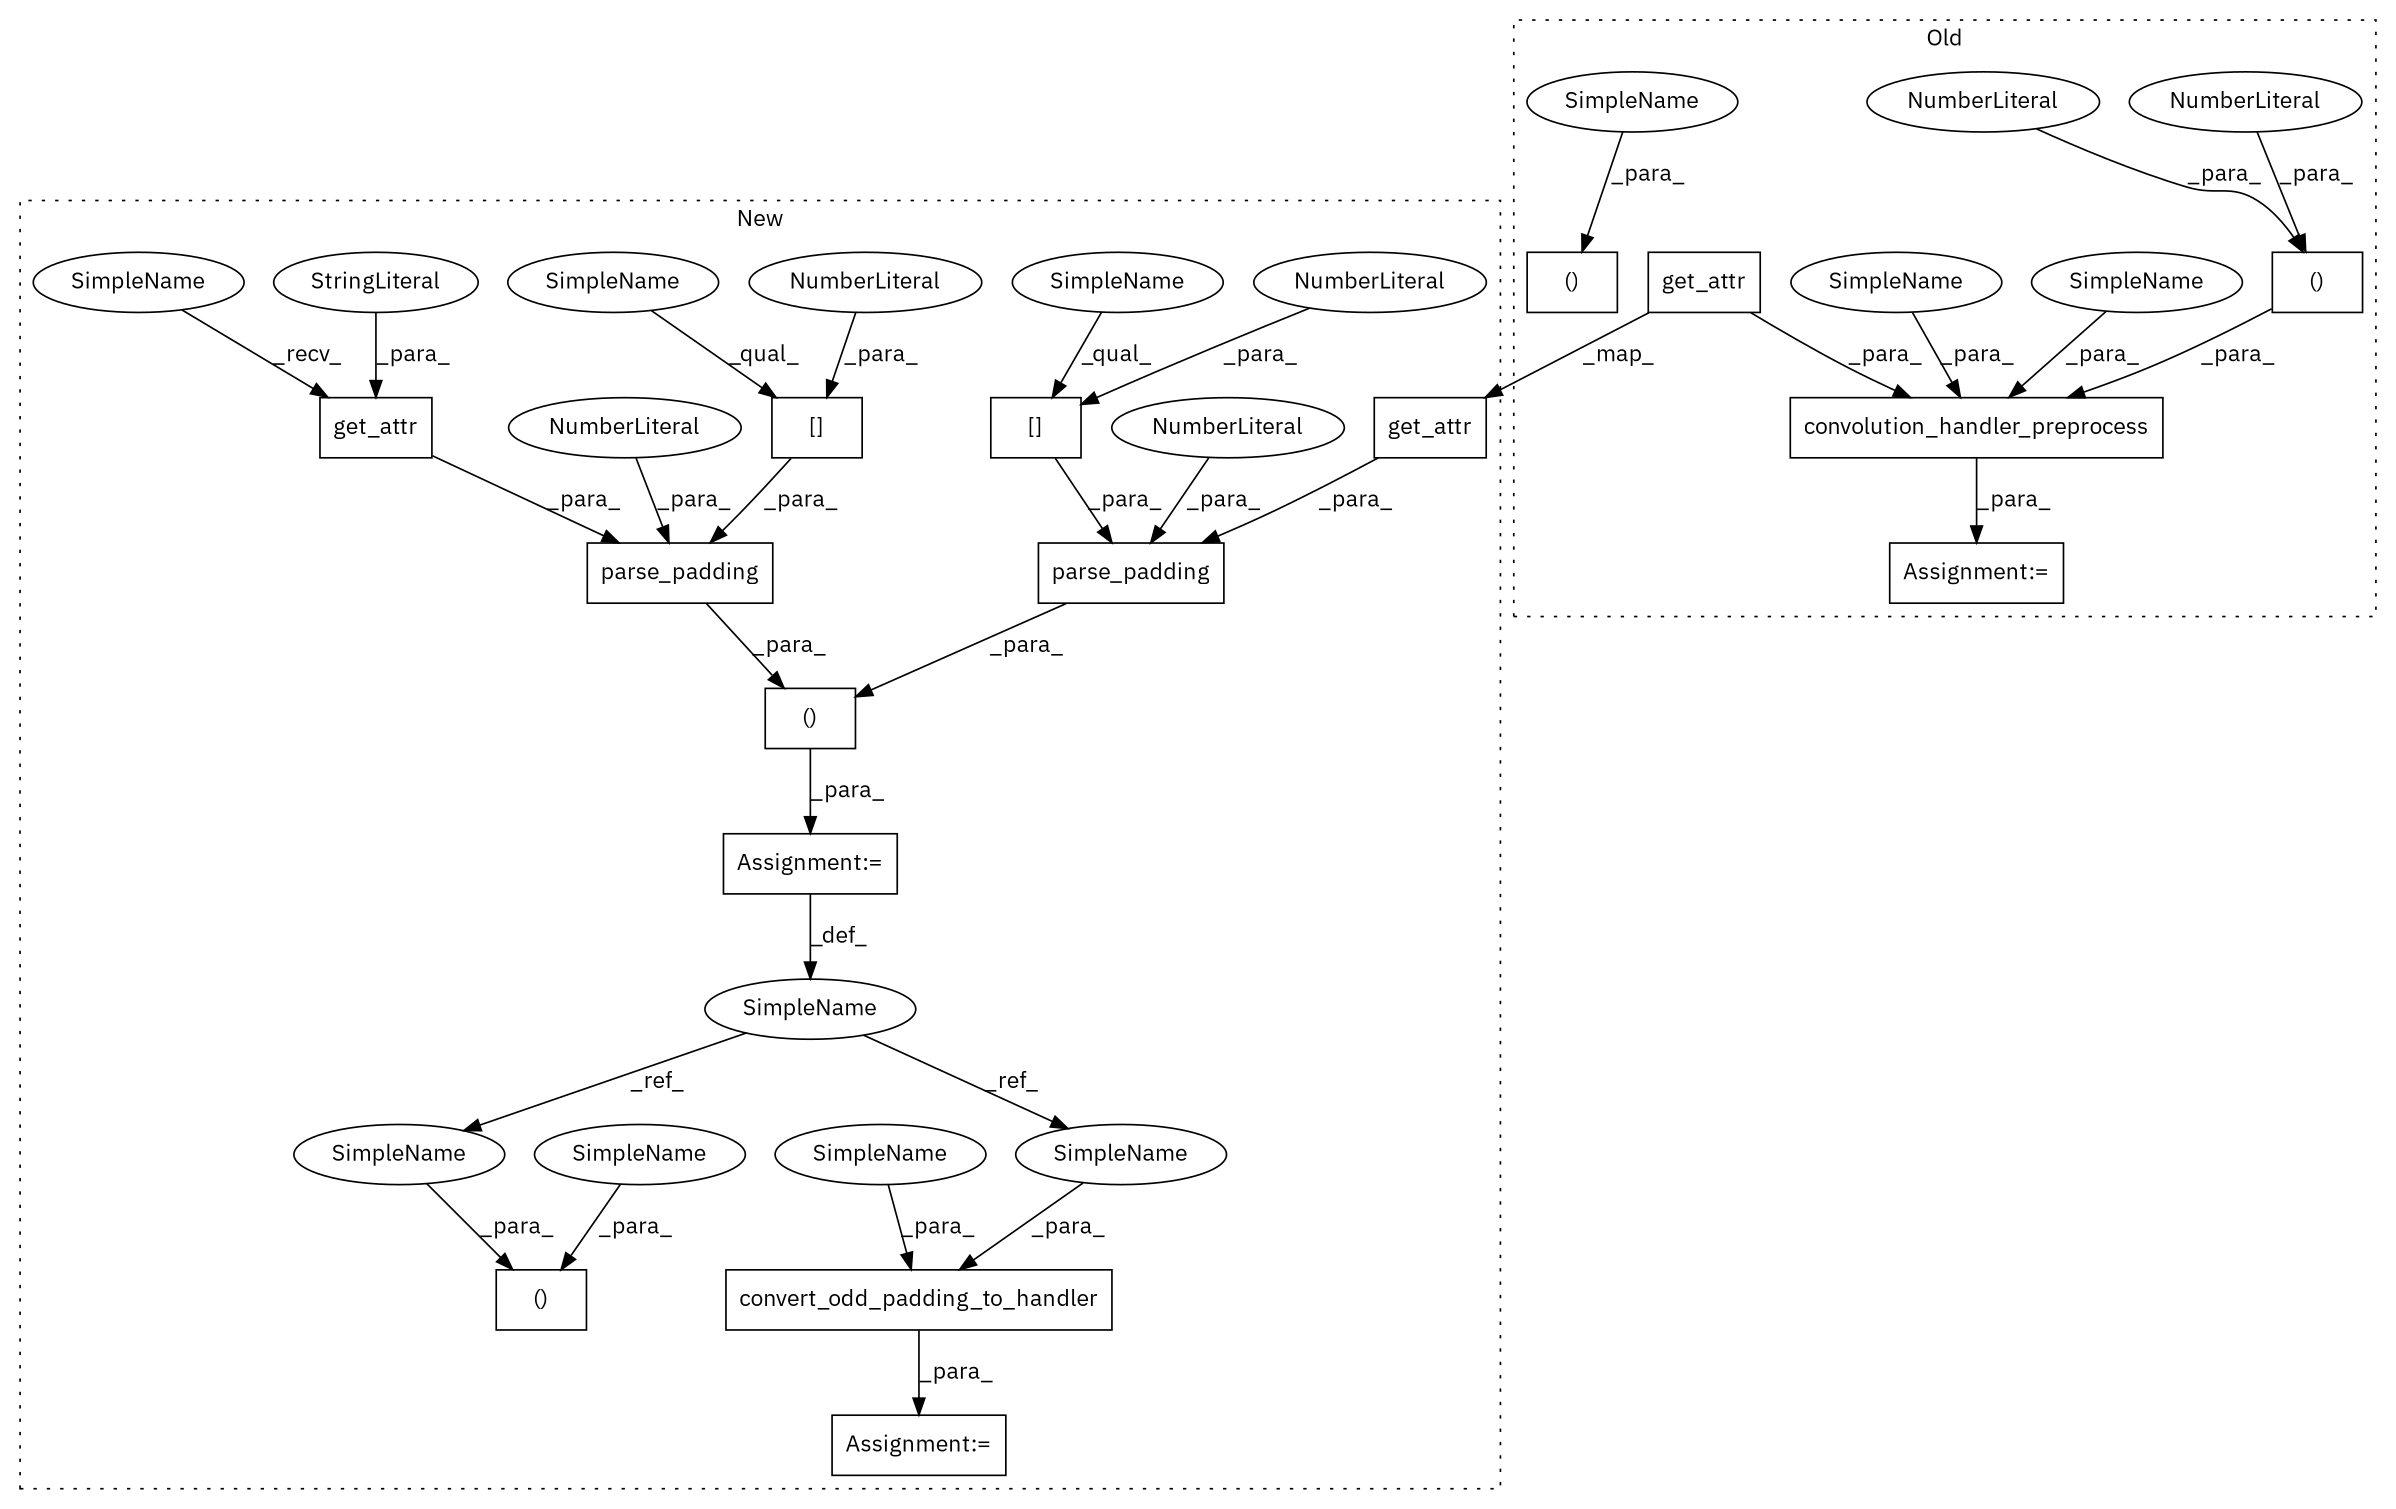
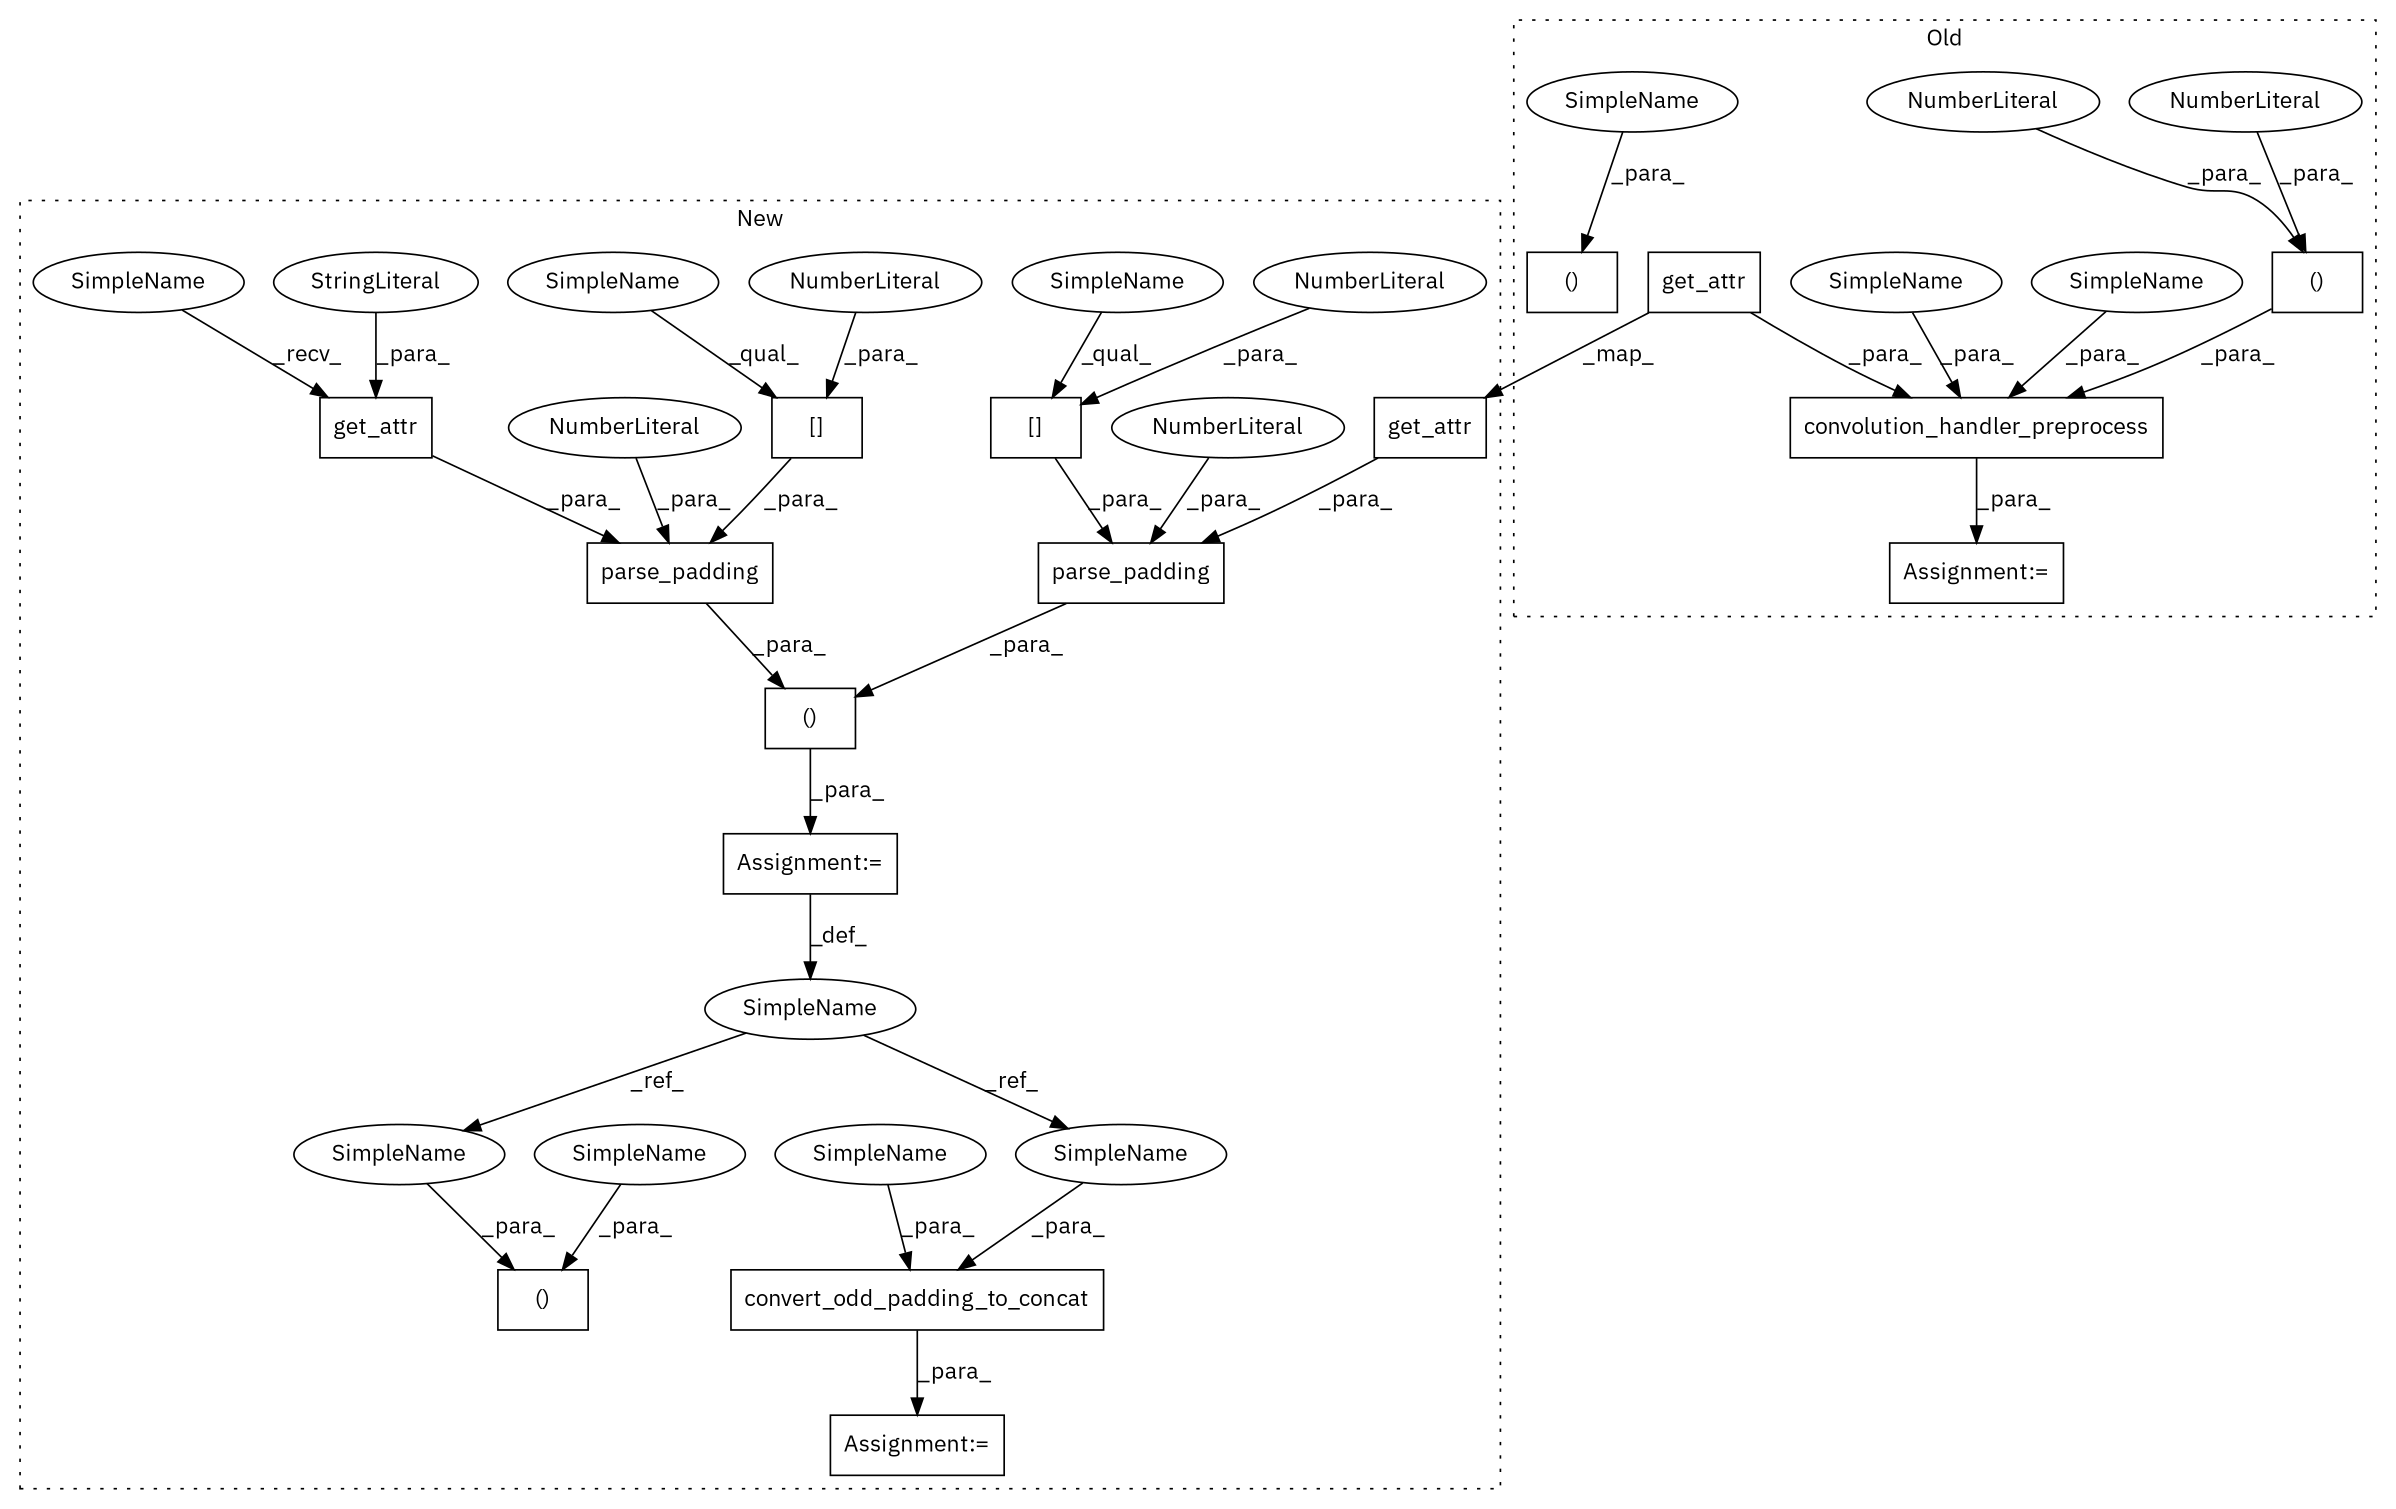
(919, 1300) -> (917, 1300)
